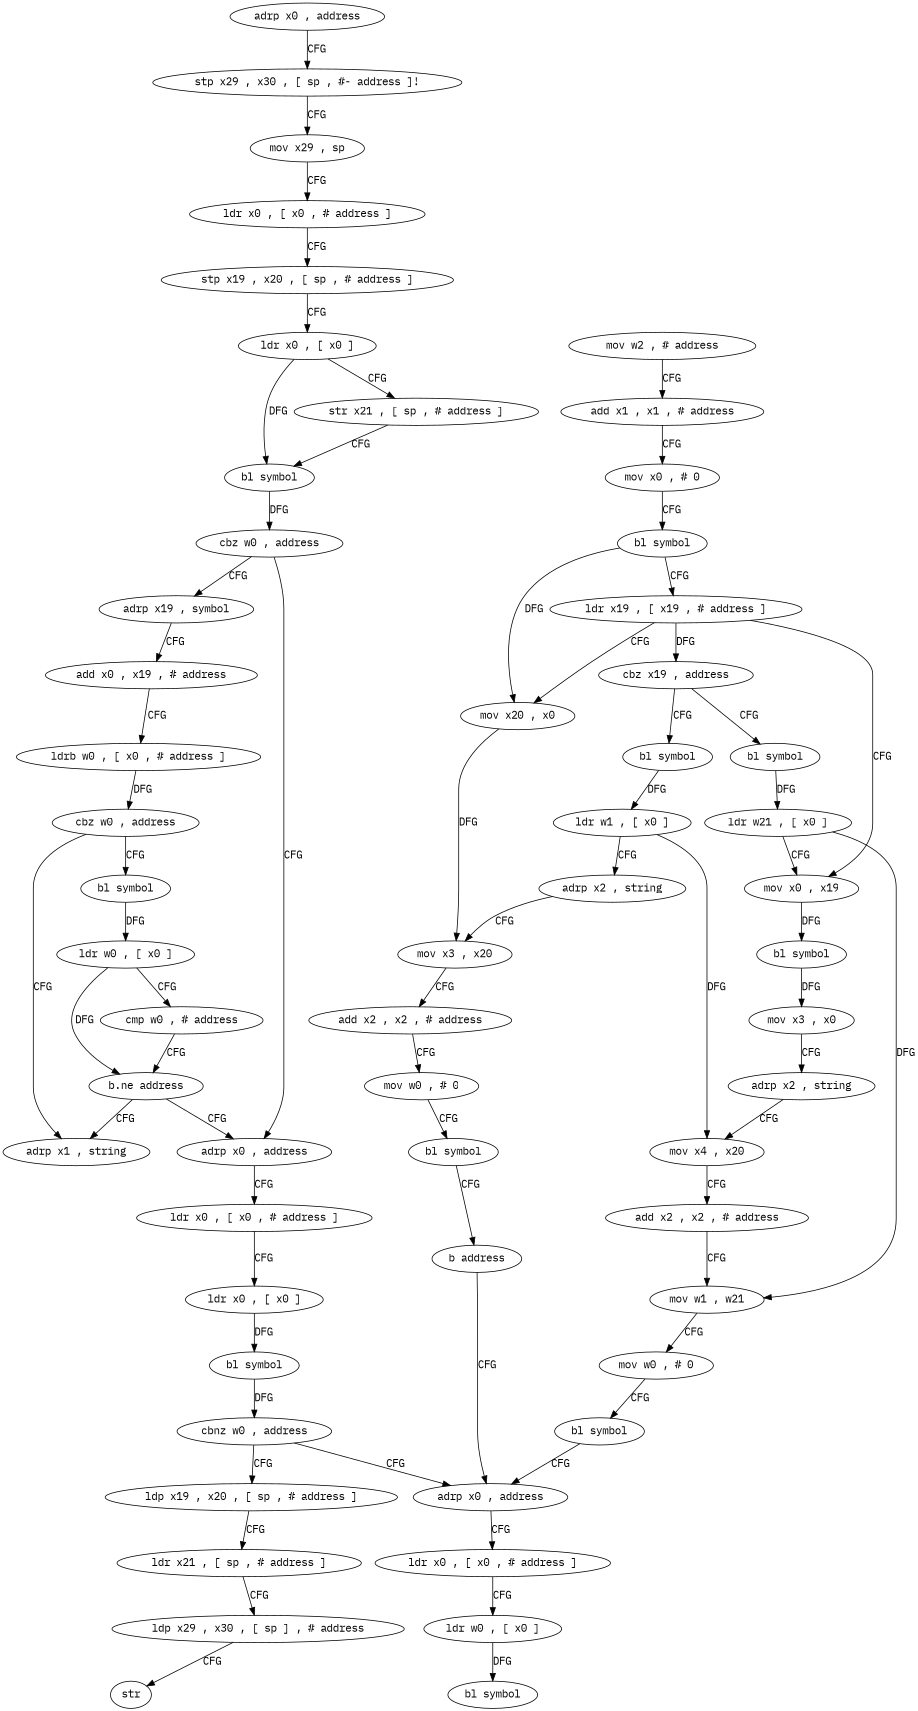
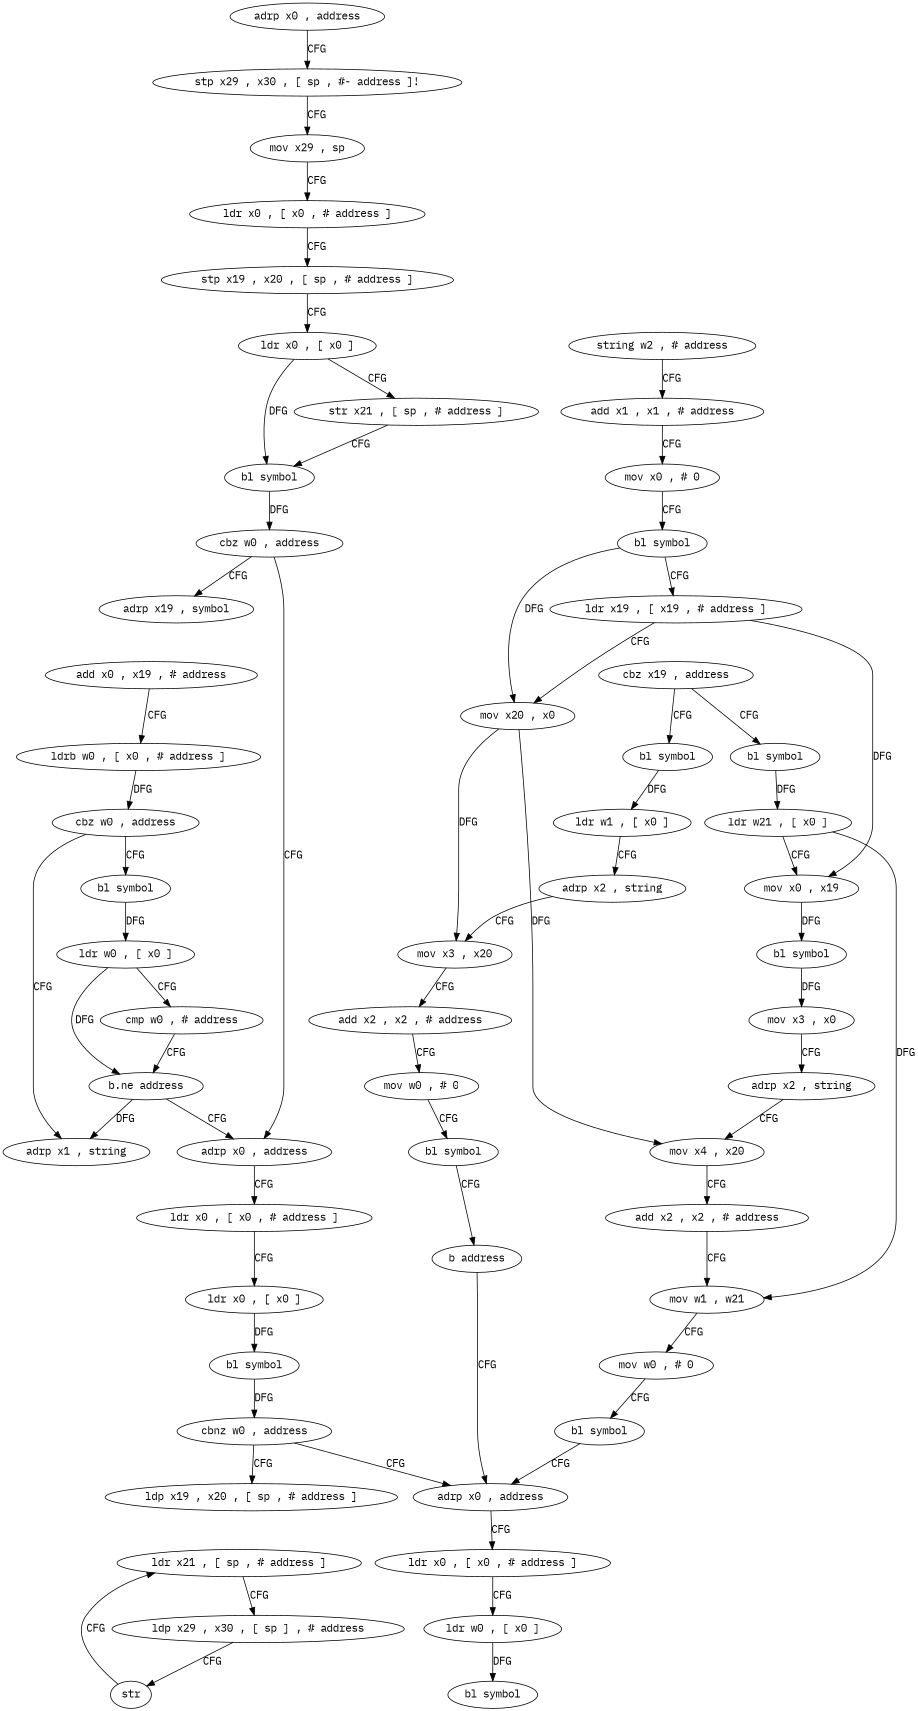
(662, 346) -> (662, 346)
(676, 638) -> none
(165, 639) -> none
(882, 757) -> (882, 757)
(707, 971) -> (533, 977)
(125, 1119) -> (125, 1119)
(246, 1526) -> (84, 1619)
